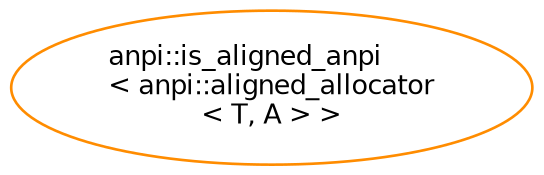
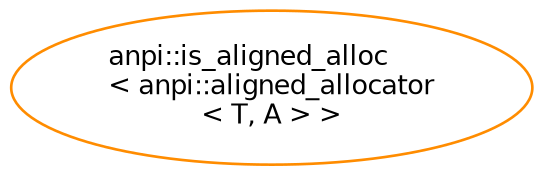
(272, 88) -> (272, 88)
